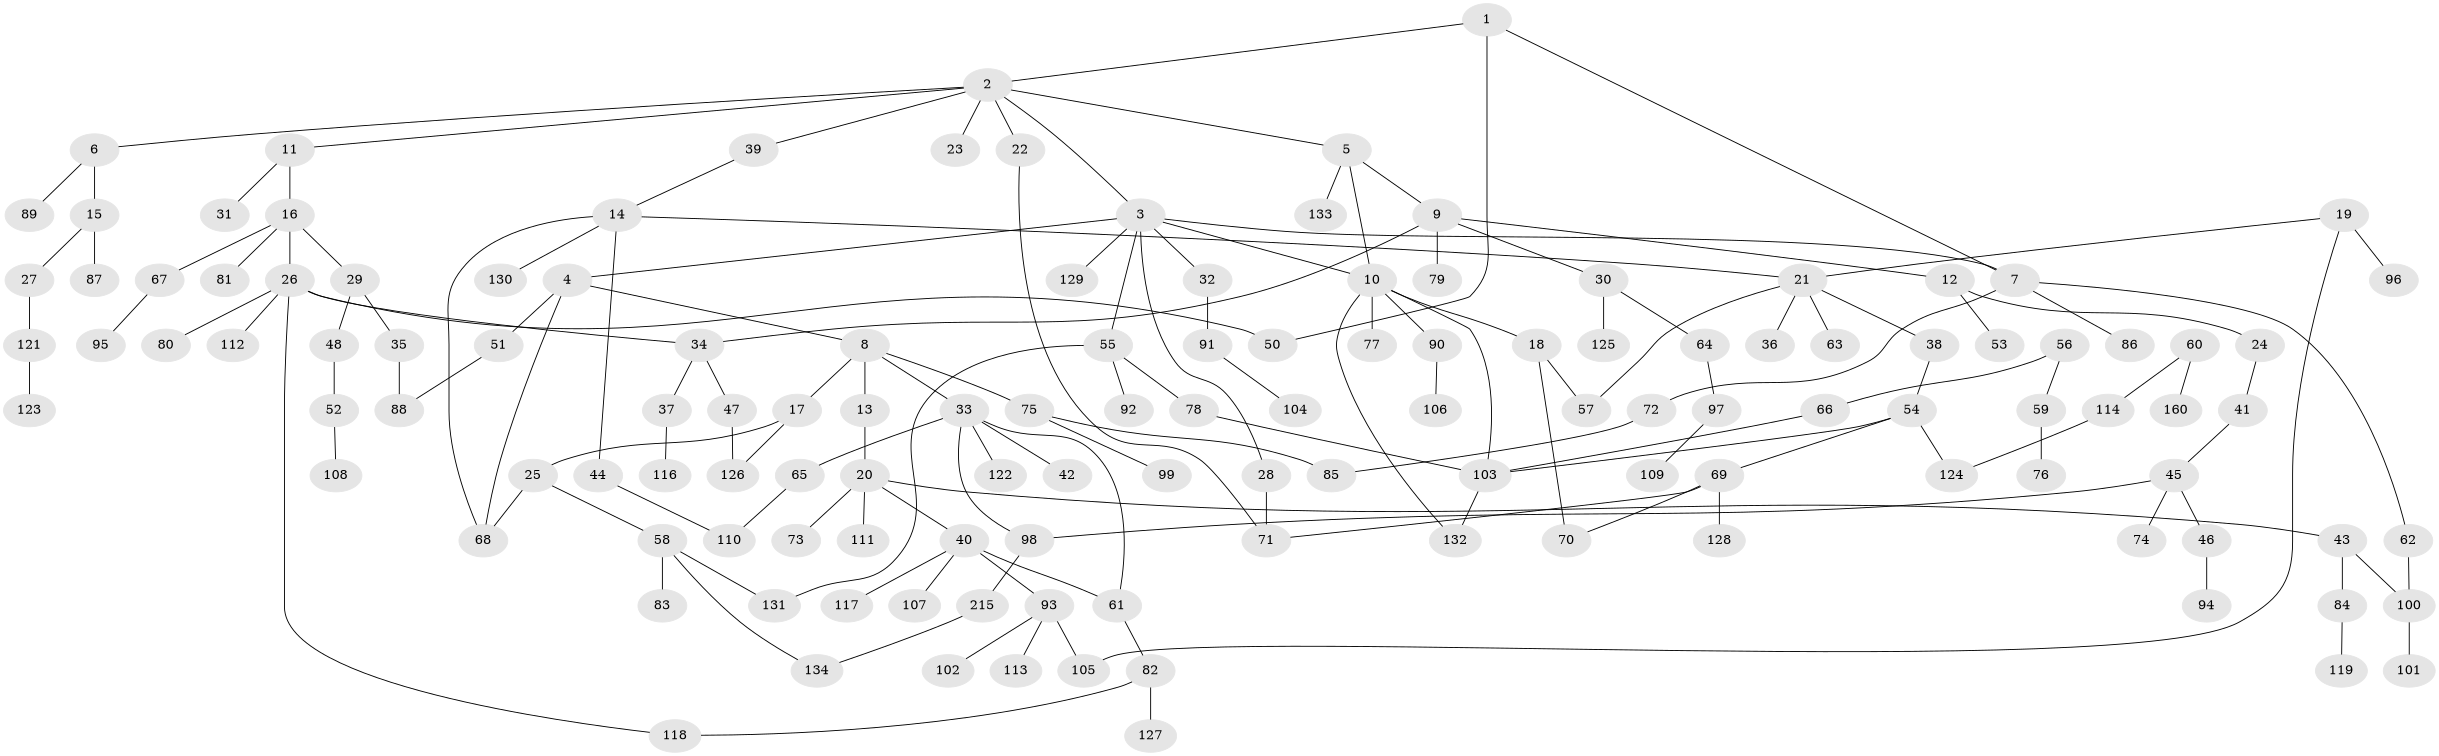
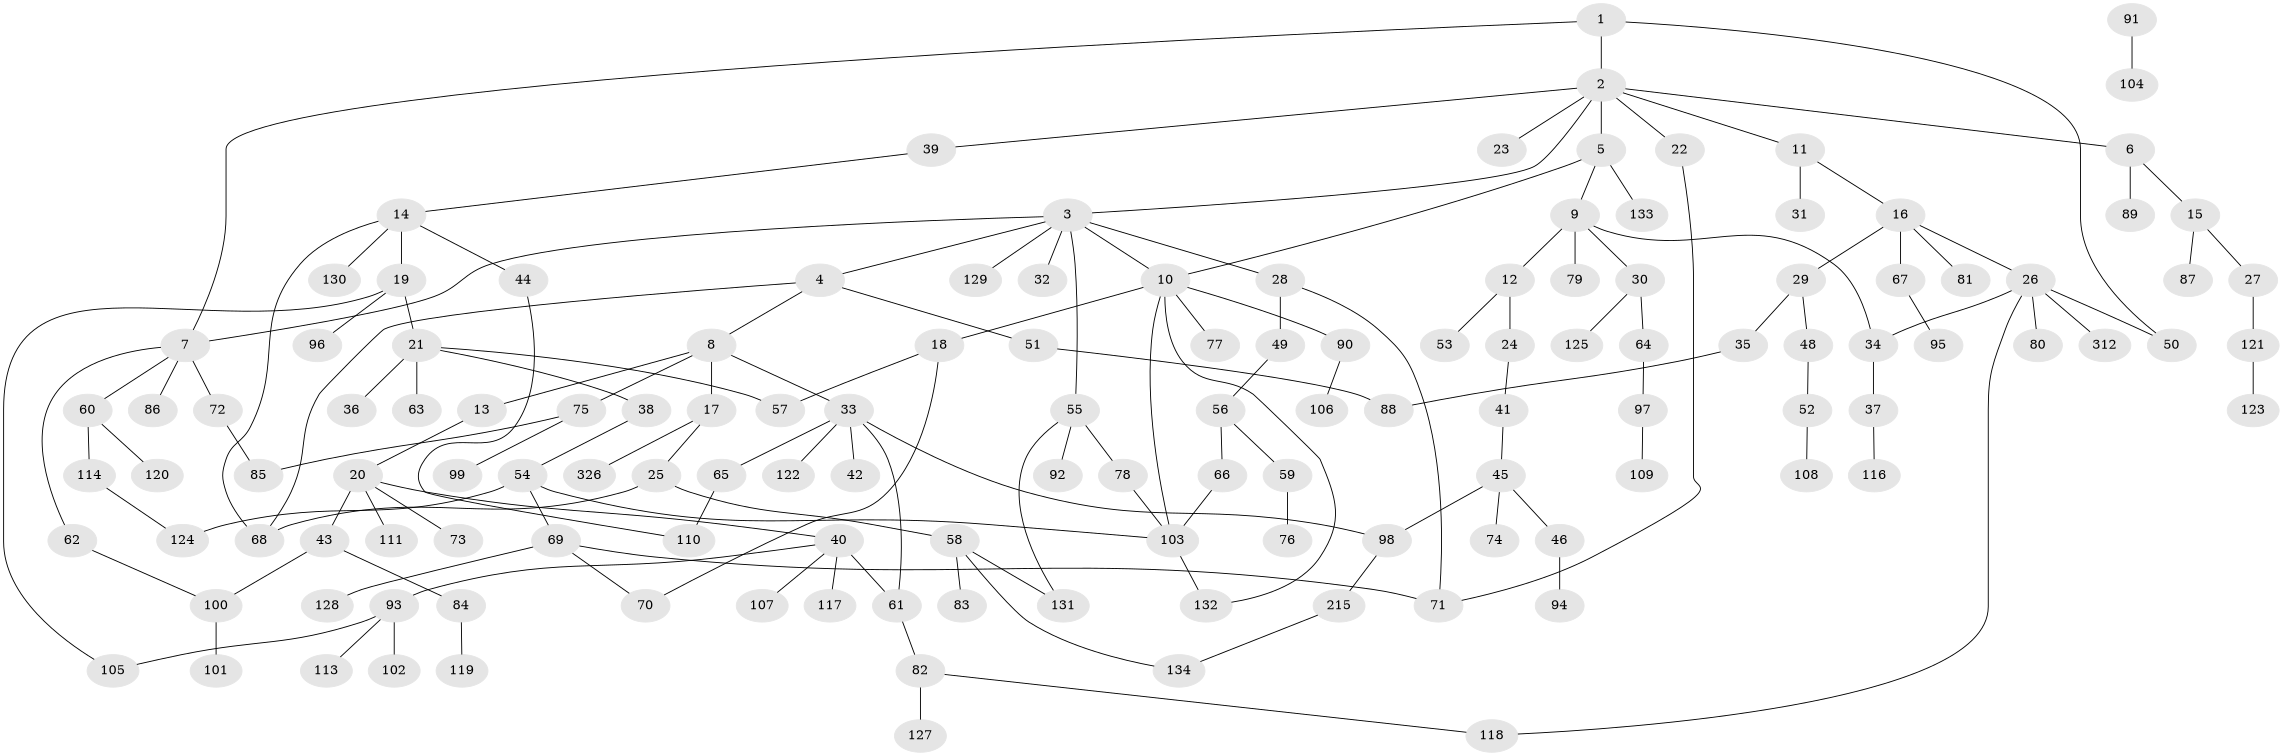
(1182, 238) -> (401, 248)
(1208, 313) -> none
(233, 345) -> (2105, 345)
none -> (1280, 345)
none -> (136, 378)
(732, 410) -> none
(2176, 410) -> (157, 476)
(733, 476) -> (590, 476)
